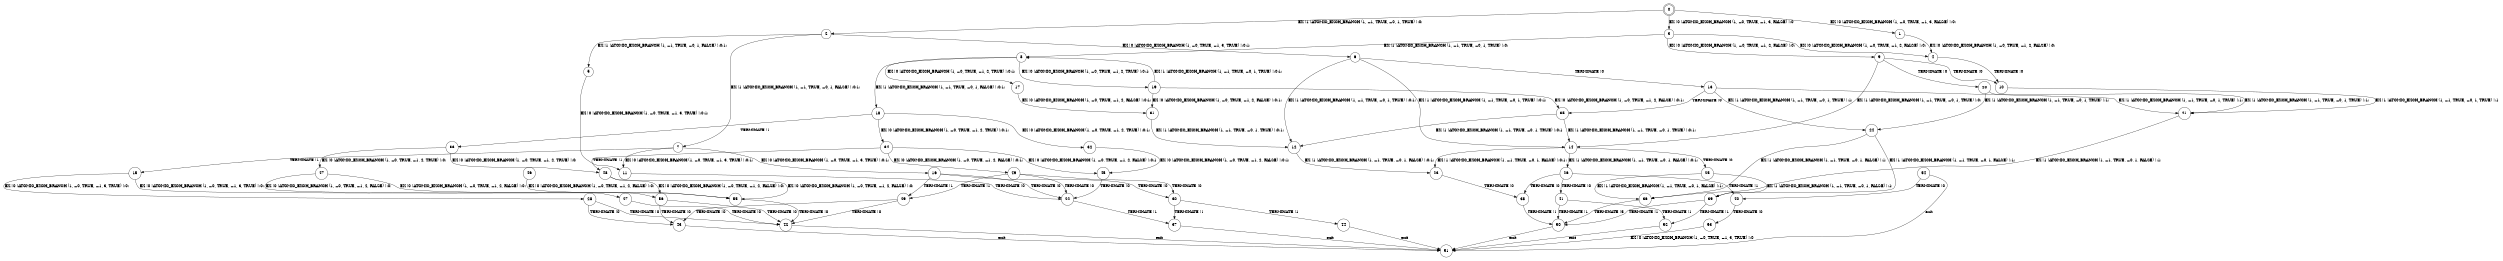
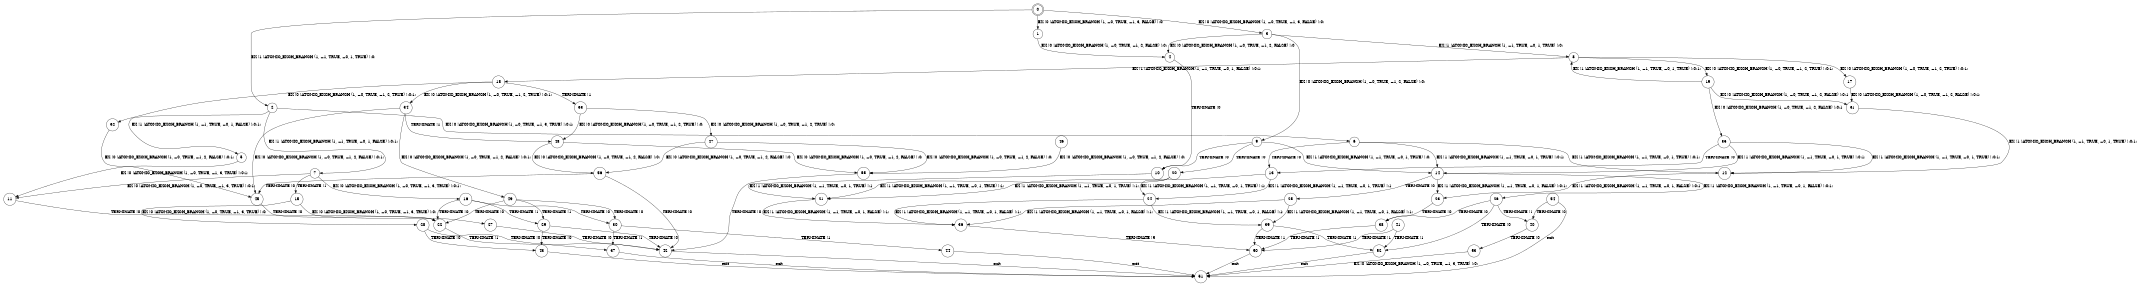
(1640, 109) -> (1504, 167)
(1562, 185) -> (1446, 237)
(662, 215) -> (425, 177)
